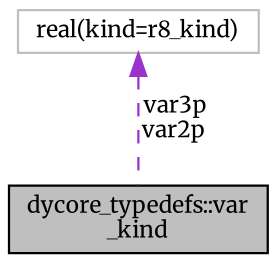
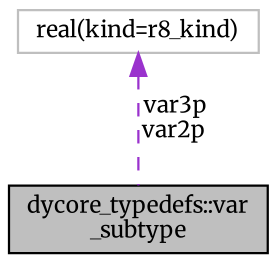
(138, 219) -> (138, 219)
